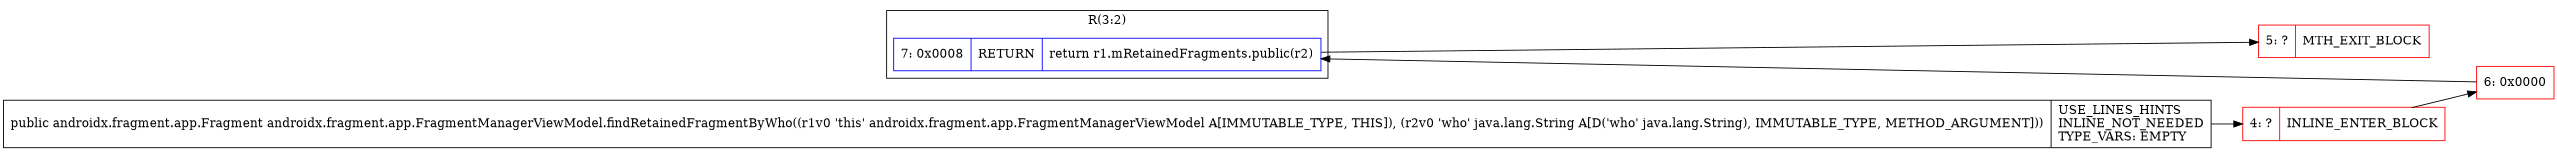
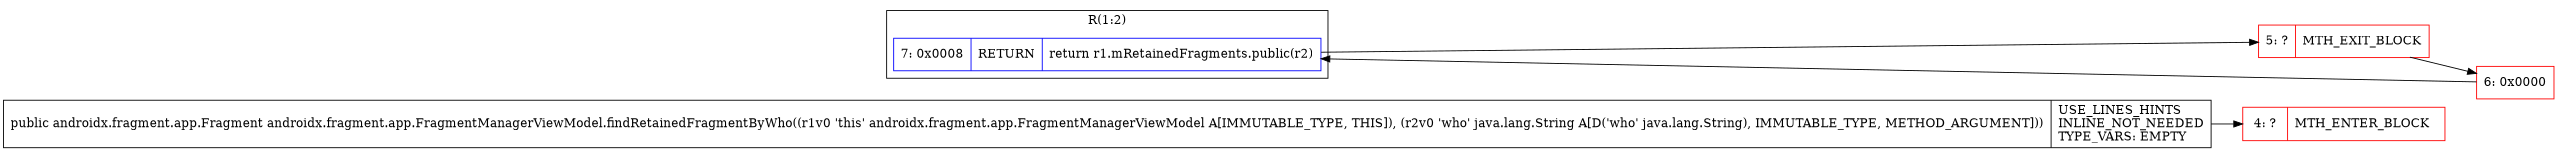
(1107, 21) -> (1107, 21)
(2440, 101) -> (2439, 64)
(2362, 124) -> (2362, 124)
